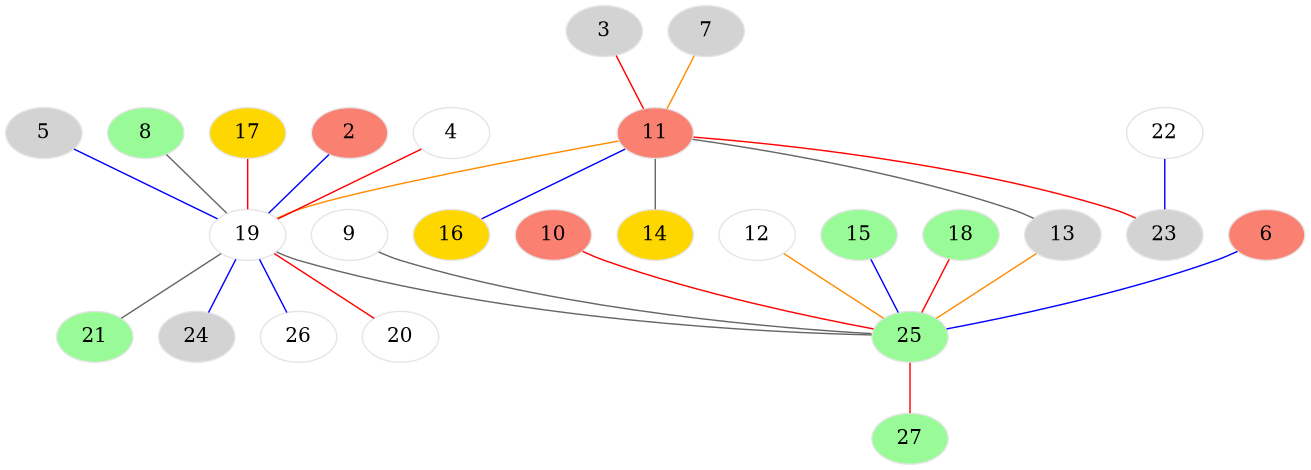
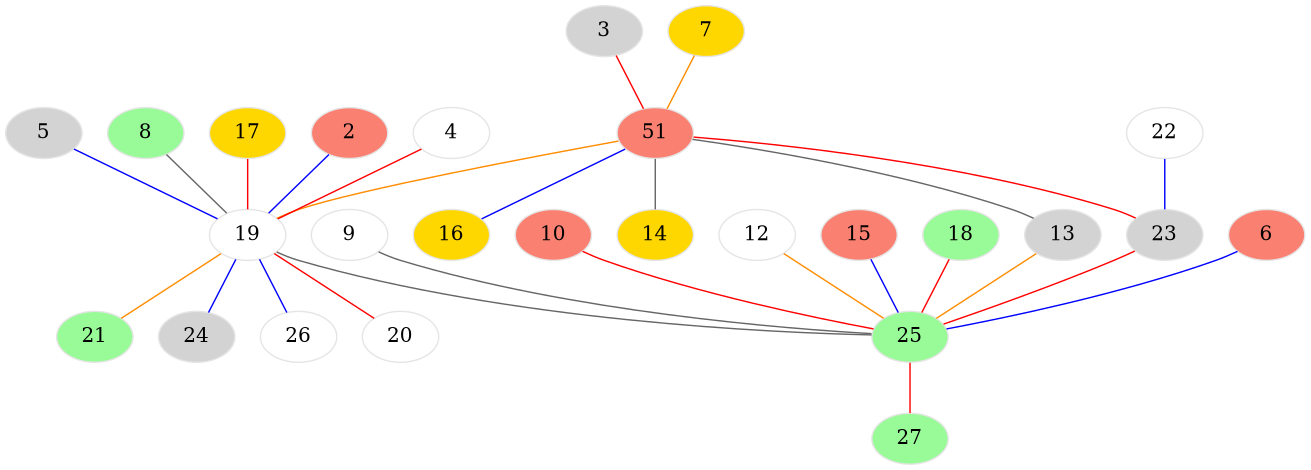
(706, 31) -> (706, 31)
(655, 133) -> (655, 133)
(859, 235) -> (859, 235)
(171, 286) -> (171, 286)
none -> (1040, 290)
